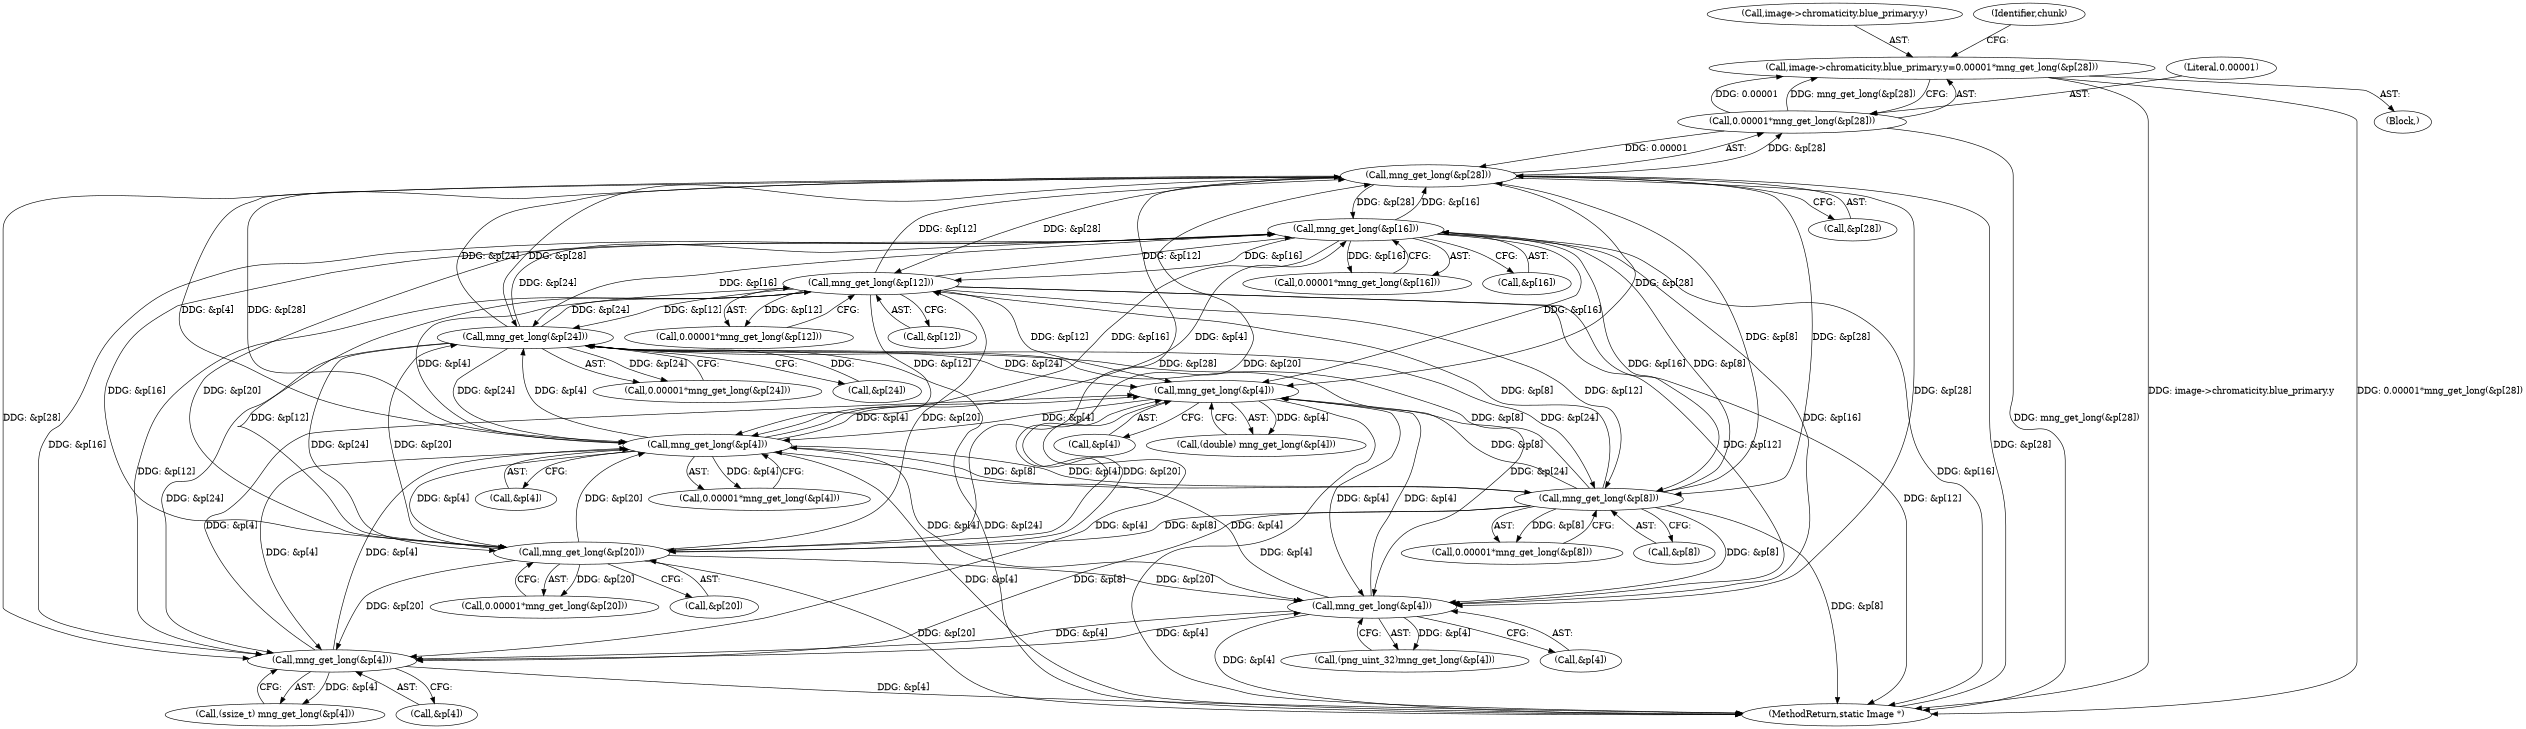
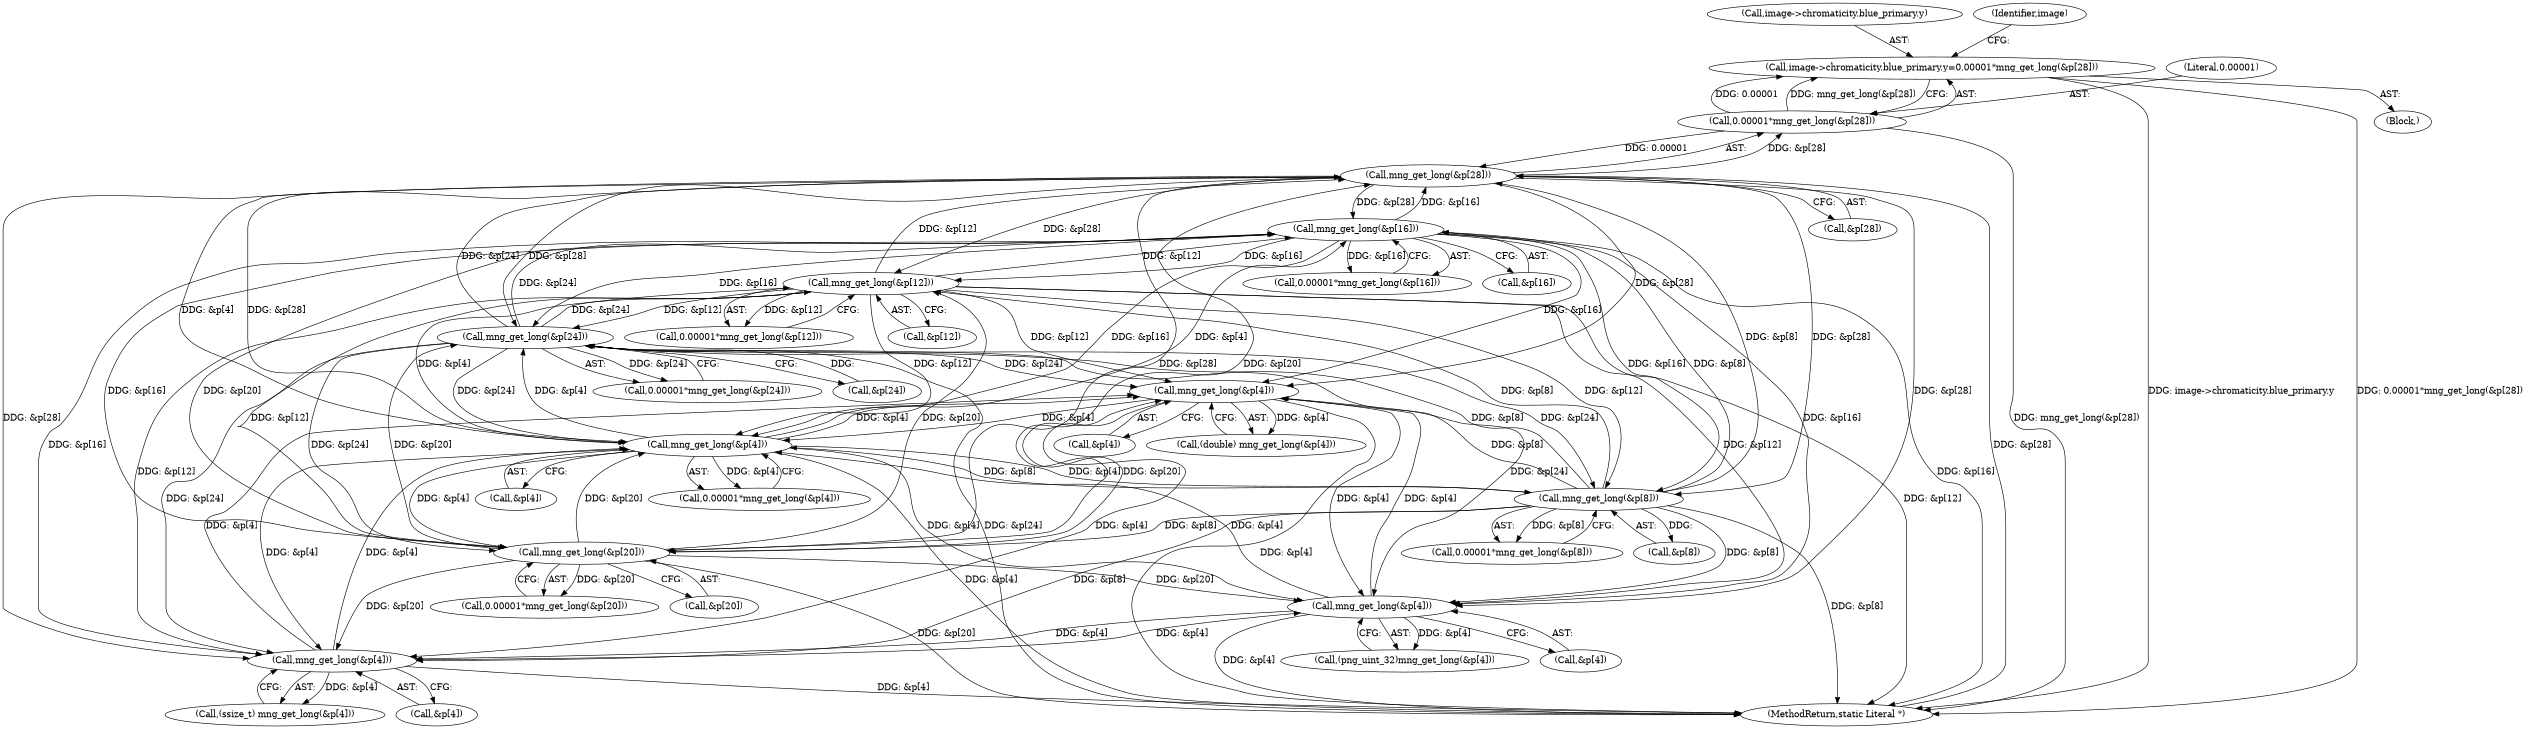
(2029, 14) -> (2030, 14)
(1681, 526) -> (1682, 526)
(1837, 715) -> (1837, 715)
